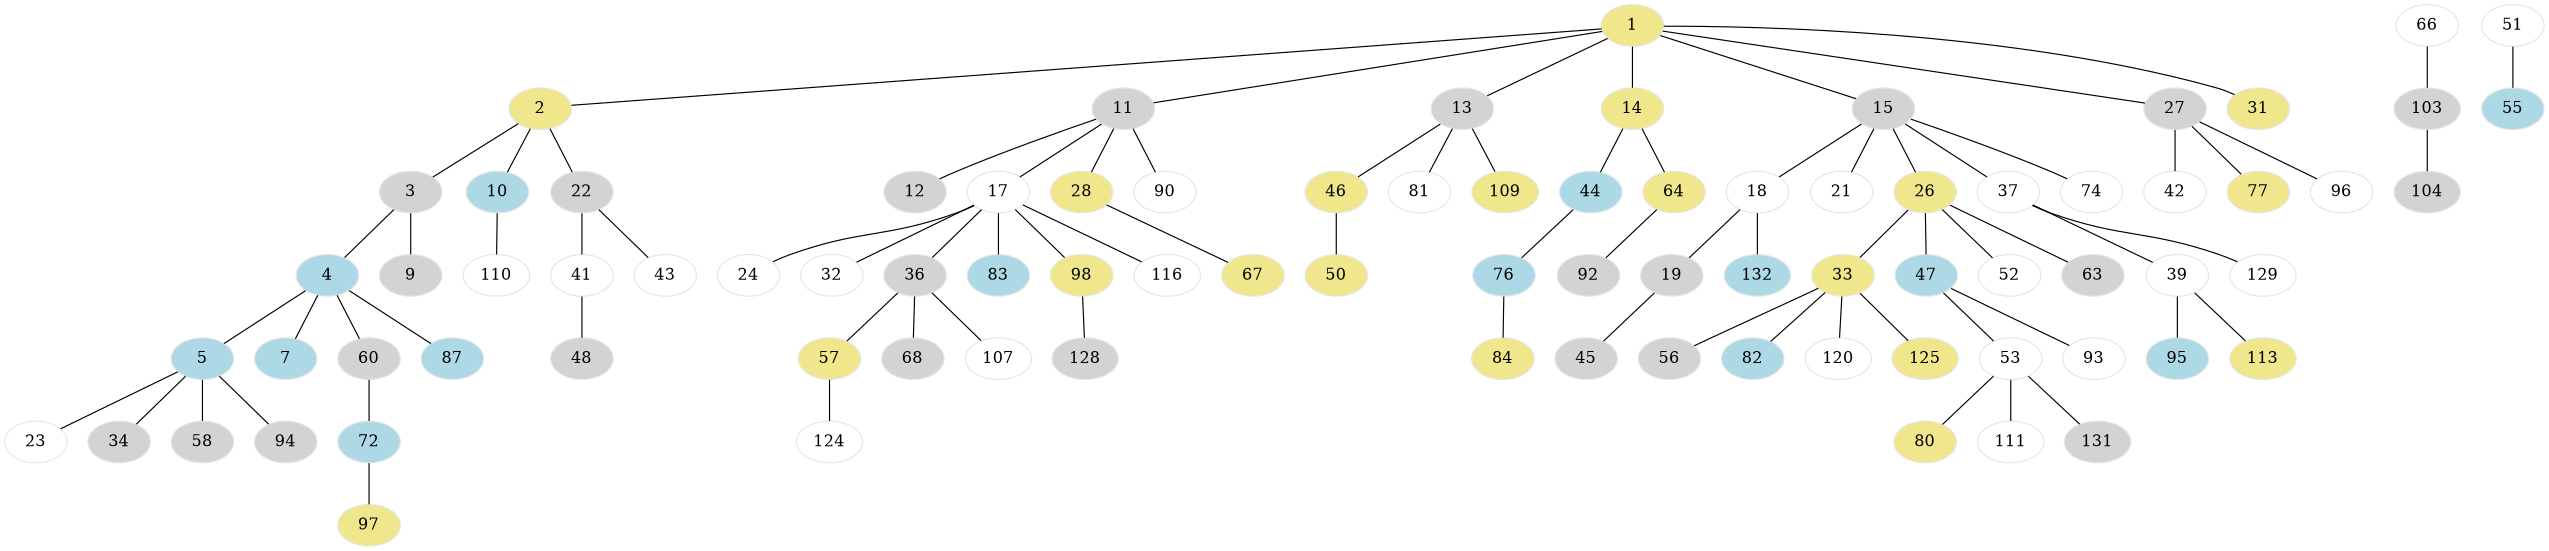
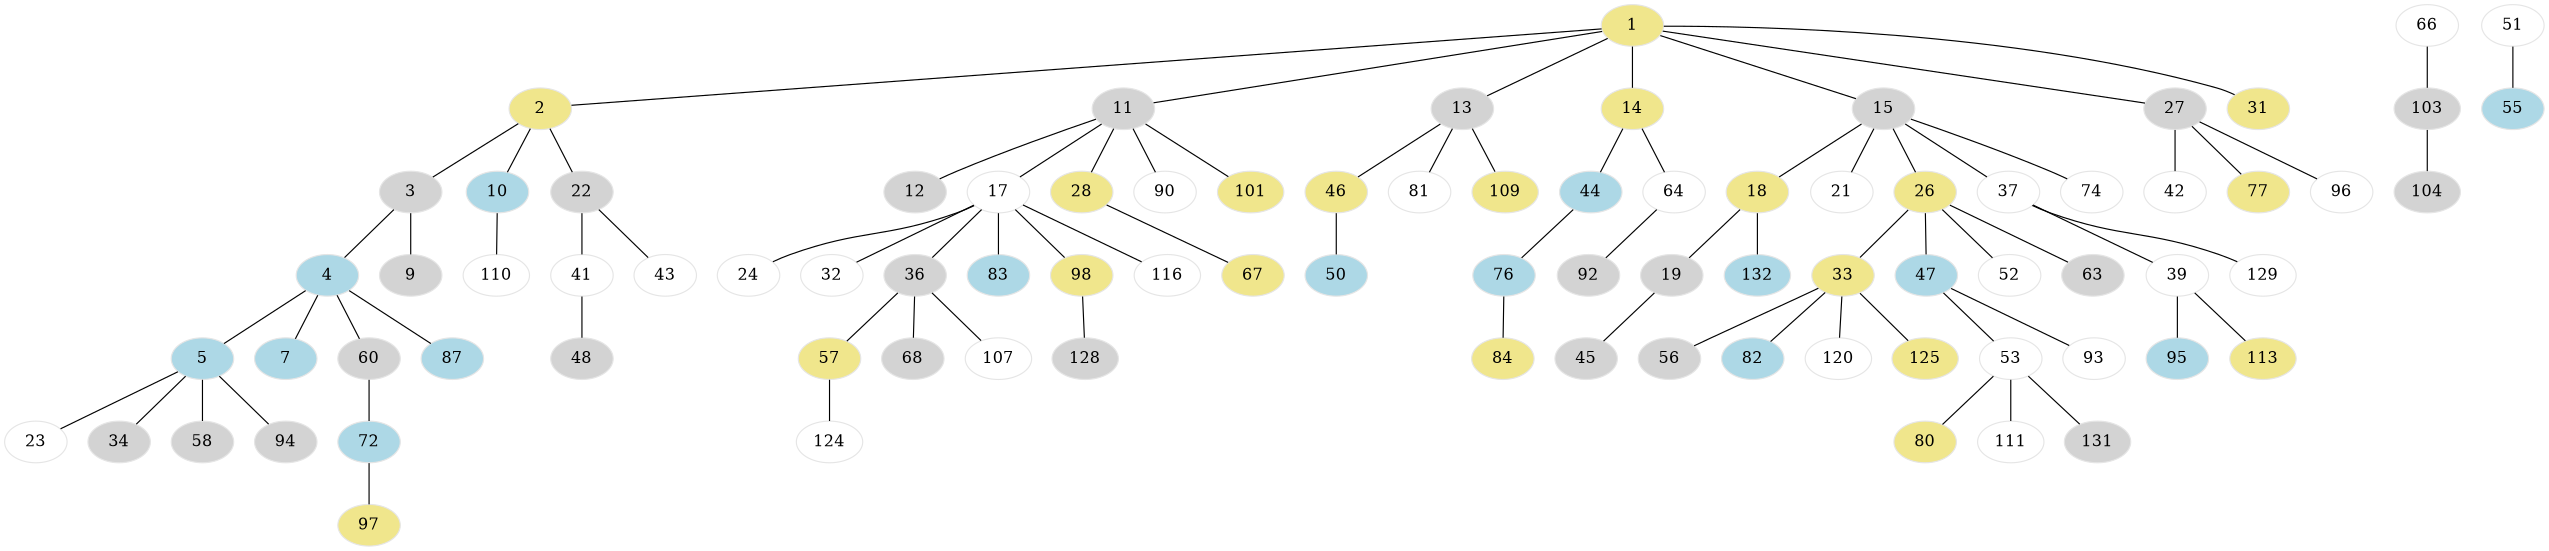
none -> (1251, 192)
(1674, 192) -> (1674, 192)
(1757, 192) -> (1757, 192)
(1336, 275) -> (1336, 275)
